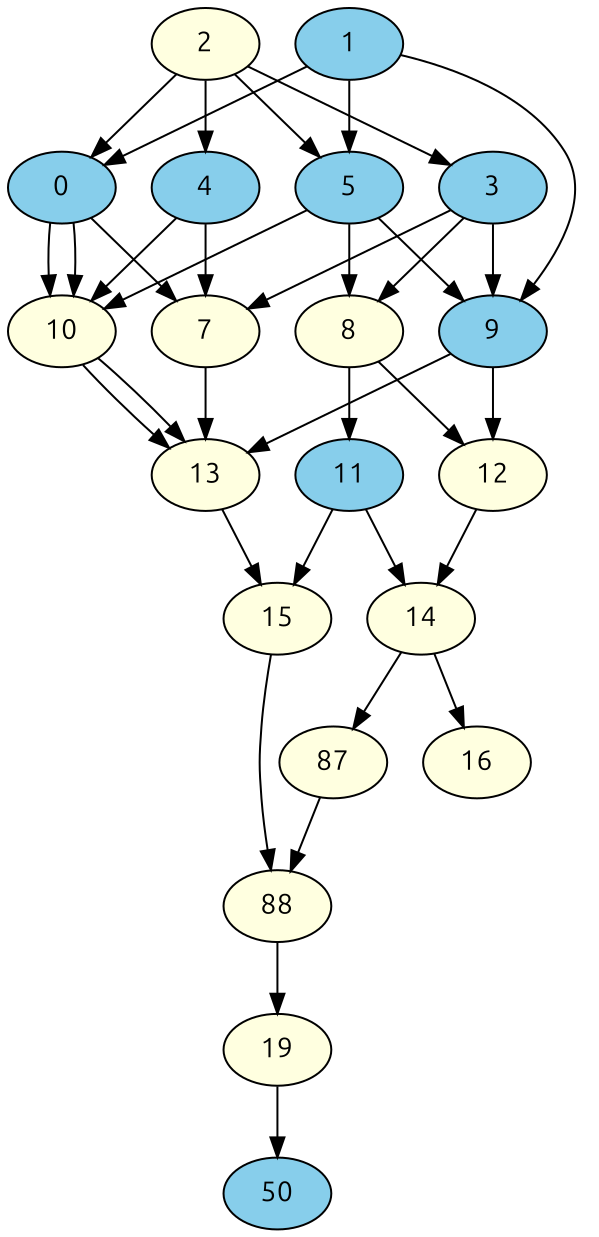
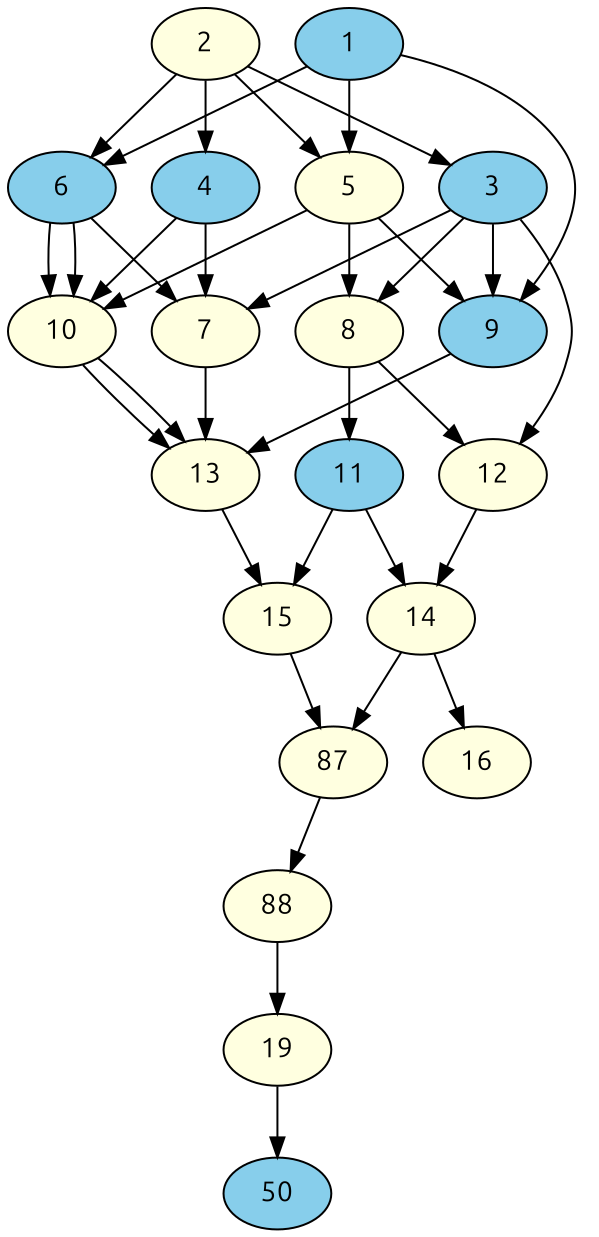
(62, 188) -> (62, 188)
(349, 188) -> (349, 188)
(493, 393) -> (571, 321)
(260, 752) -> (302, 681)
